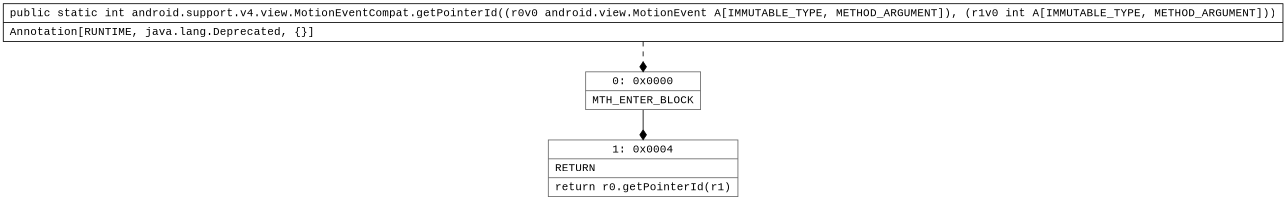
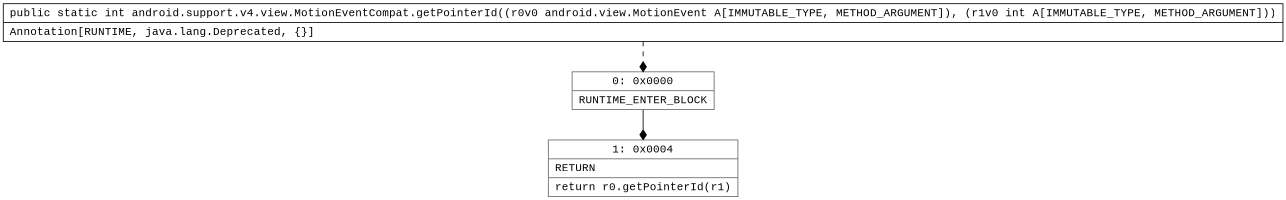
(643, 100) -> (643, 100)
